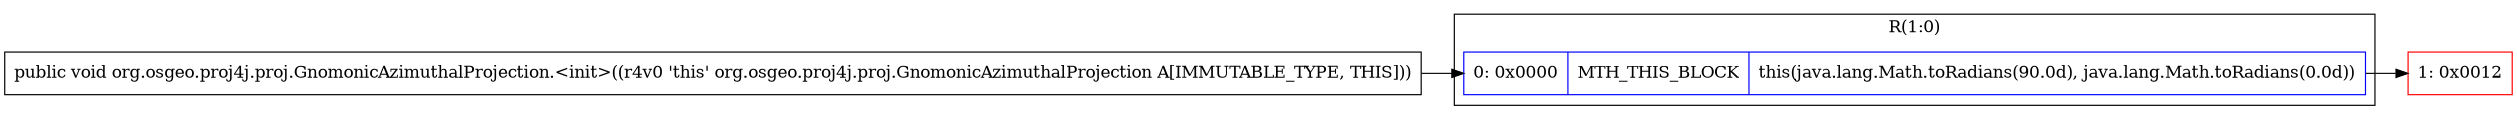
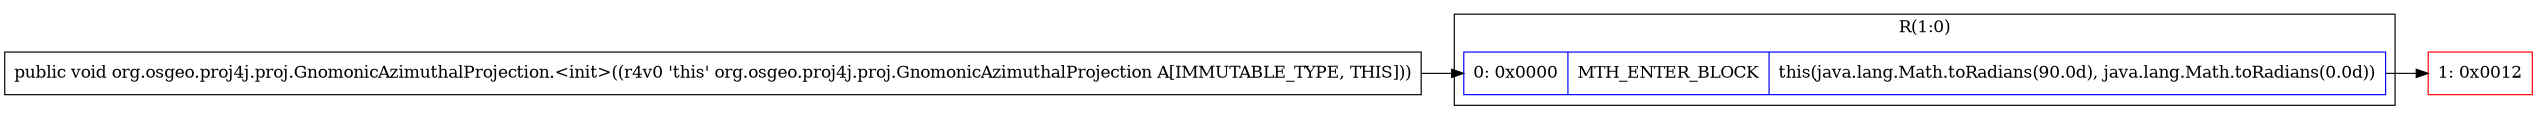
(1658, 73) -> (1668, 73)
